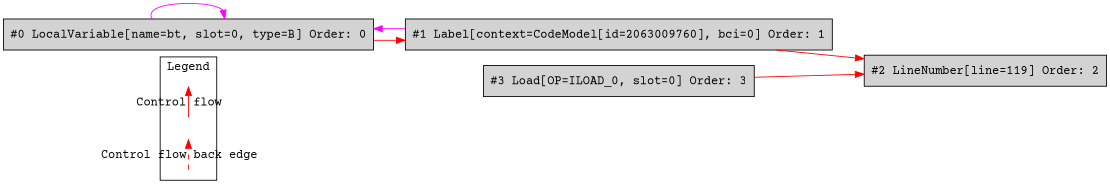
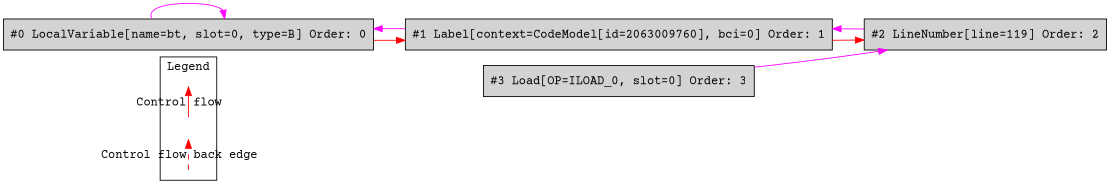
none -> (853, 29)
(805, 76) -> (817, 60)
